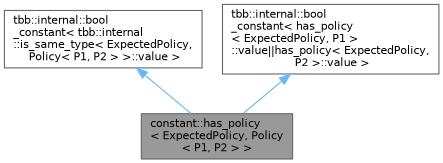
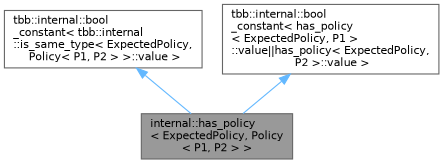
(217, 136) -> (217, 136)
